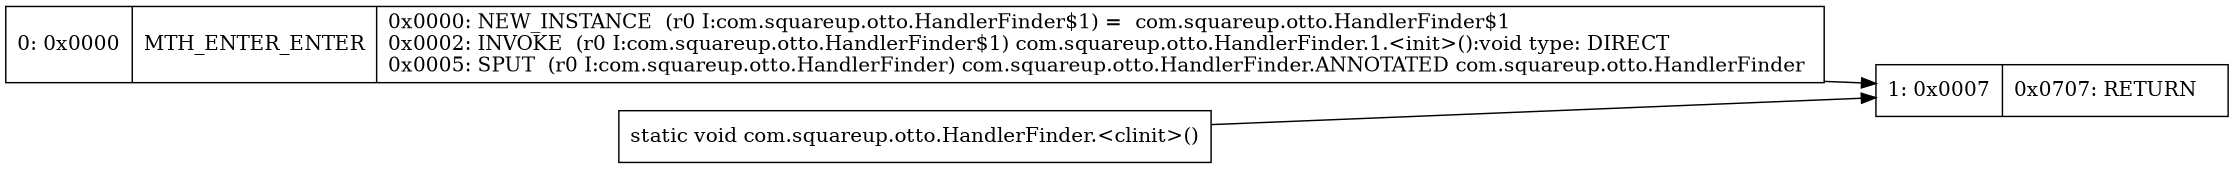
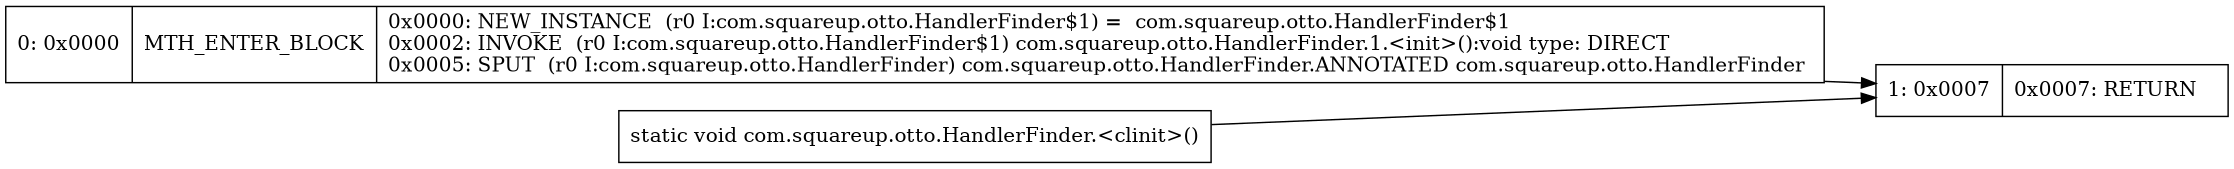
(254, 44) -> (254, 44)
(2115, 90) -> (2115, 90)
